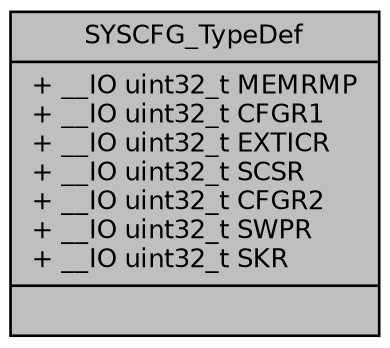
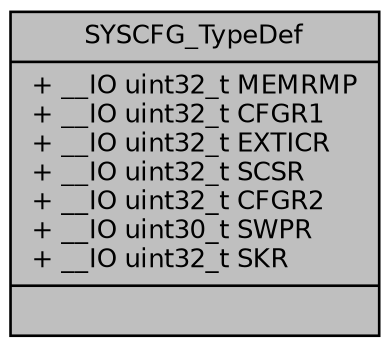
(172, 230) -> (172, 230)
